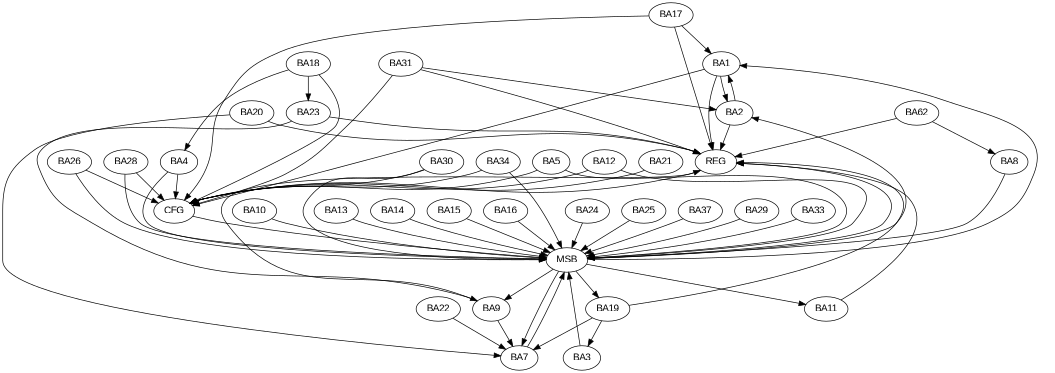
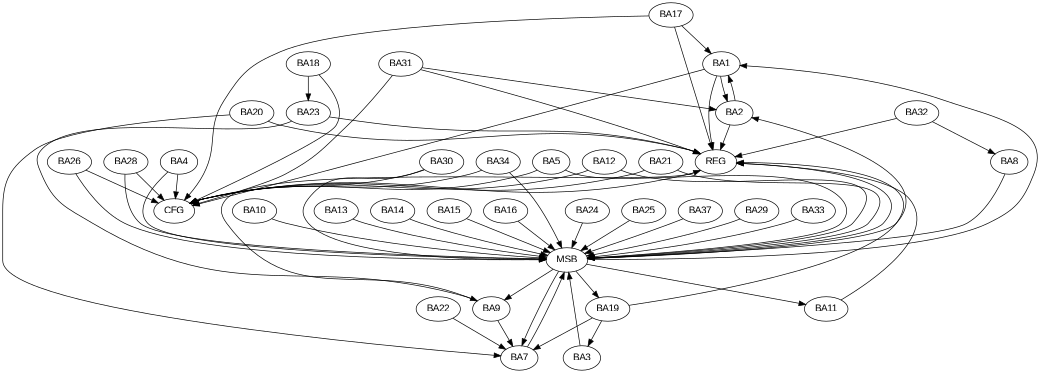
(236, 93) -> none
(917, 113) -> (917, 113)
(313, 236) -> (861, 227)
